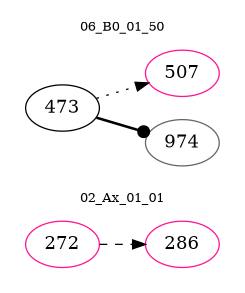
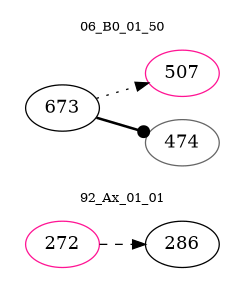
(63, 108) -> (63, 108)
(182, 143) -> (182, 143)
(122, 199) -> (122, 199)
(182, 244) -> (182, 244)
